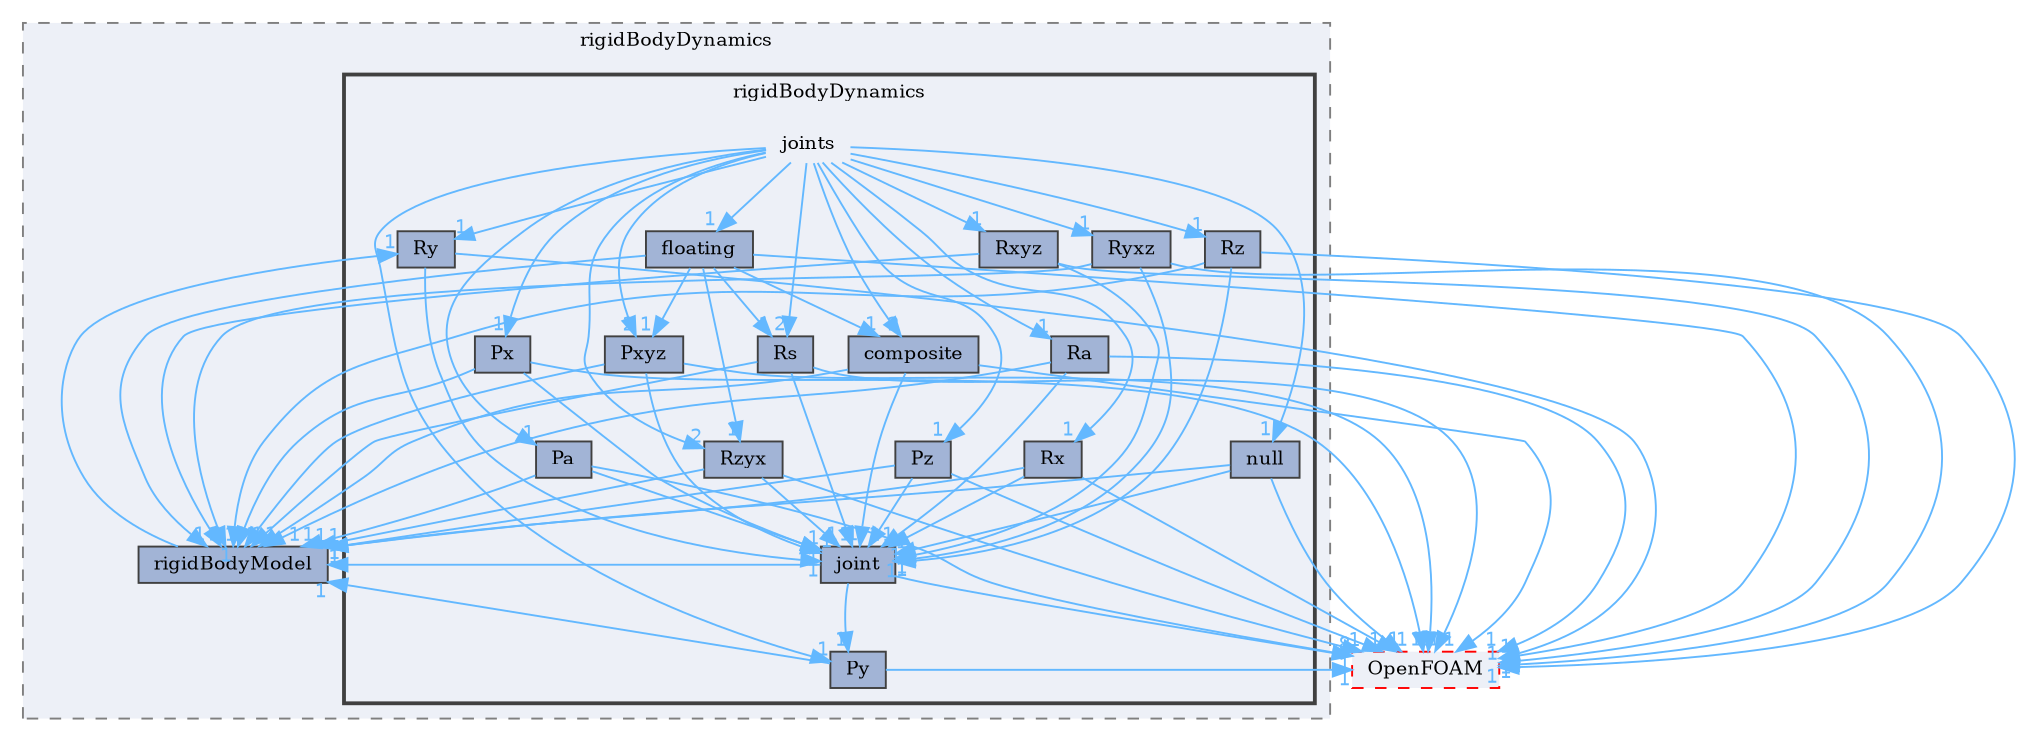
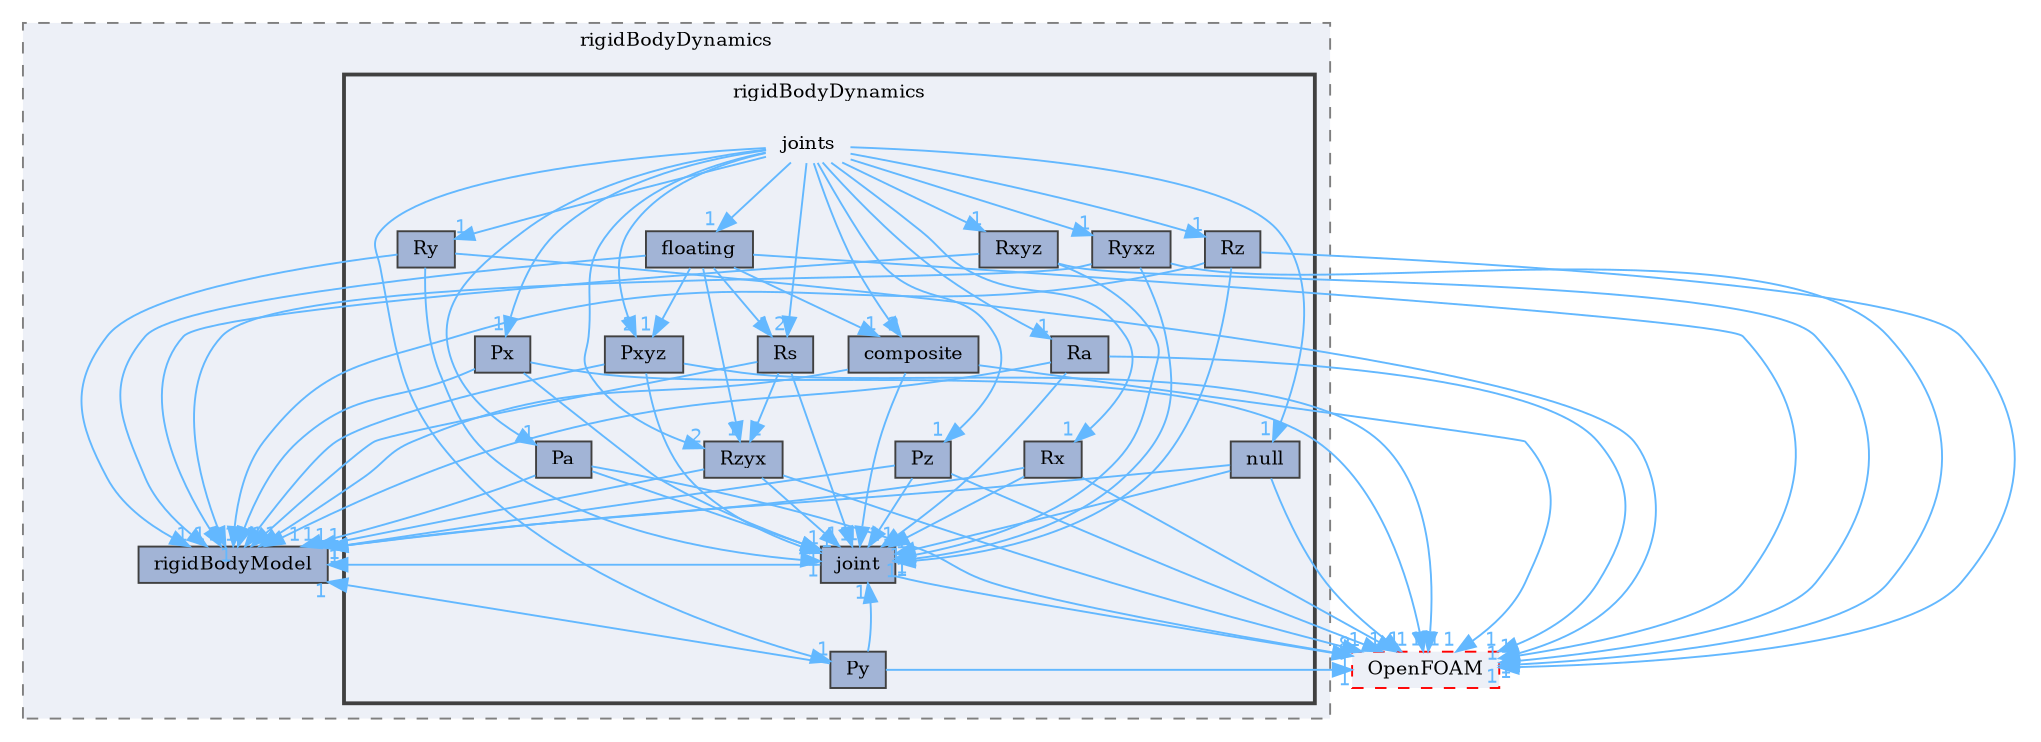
(98, 322) -> (132, 317)
(1346, 394) -> (763, 411)
(845, 608) -> (871, 627)
